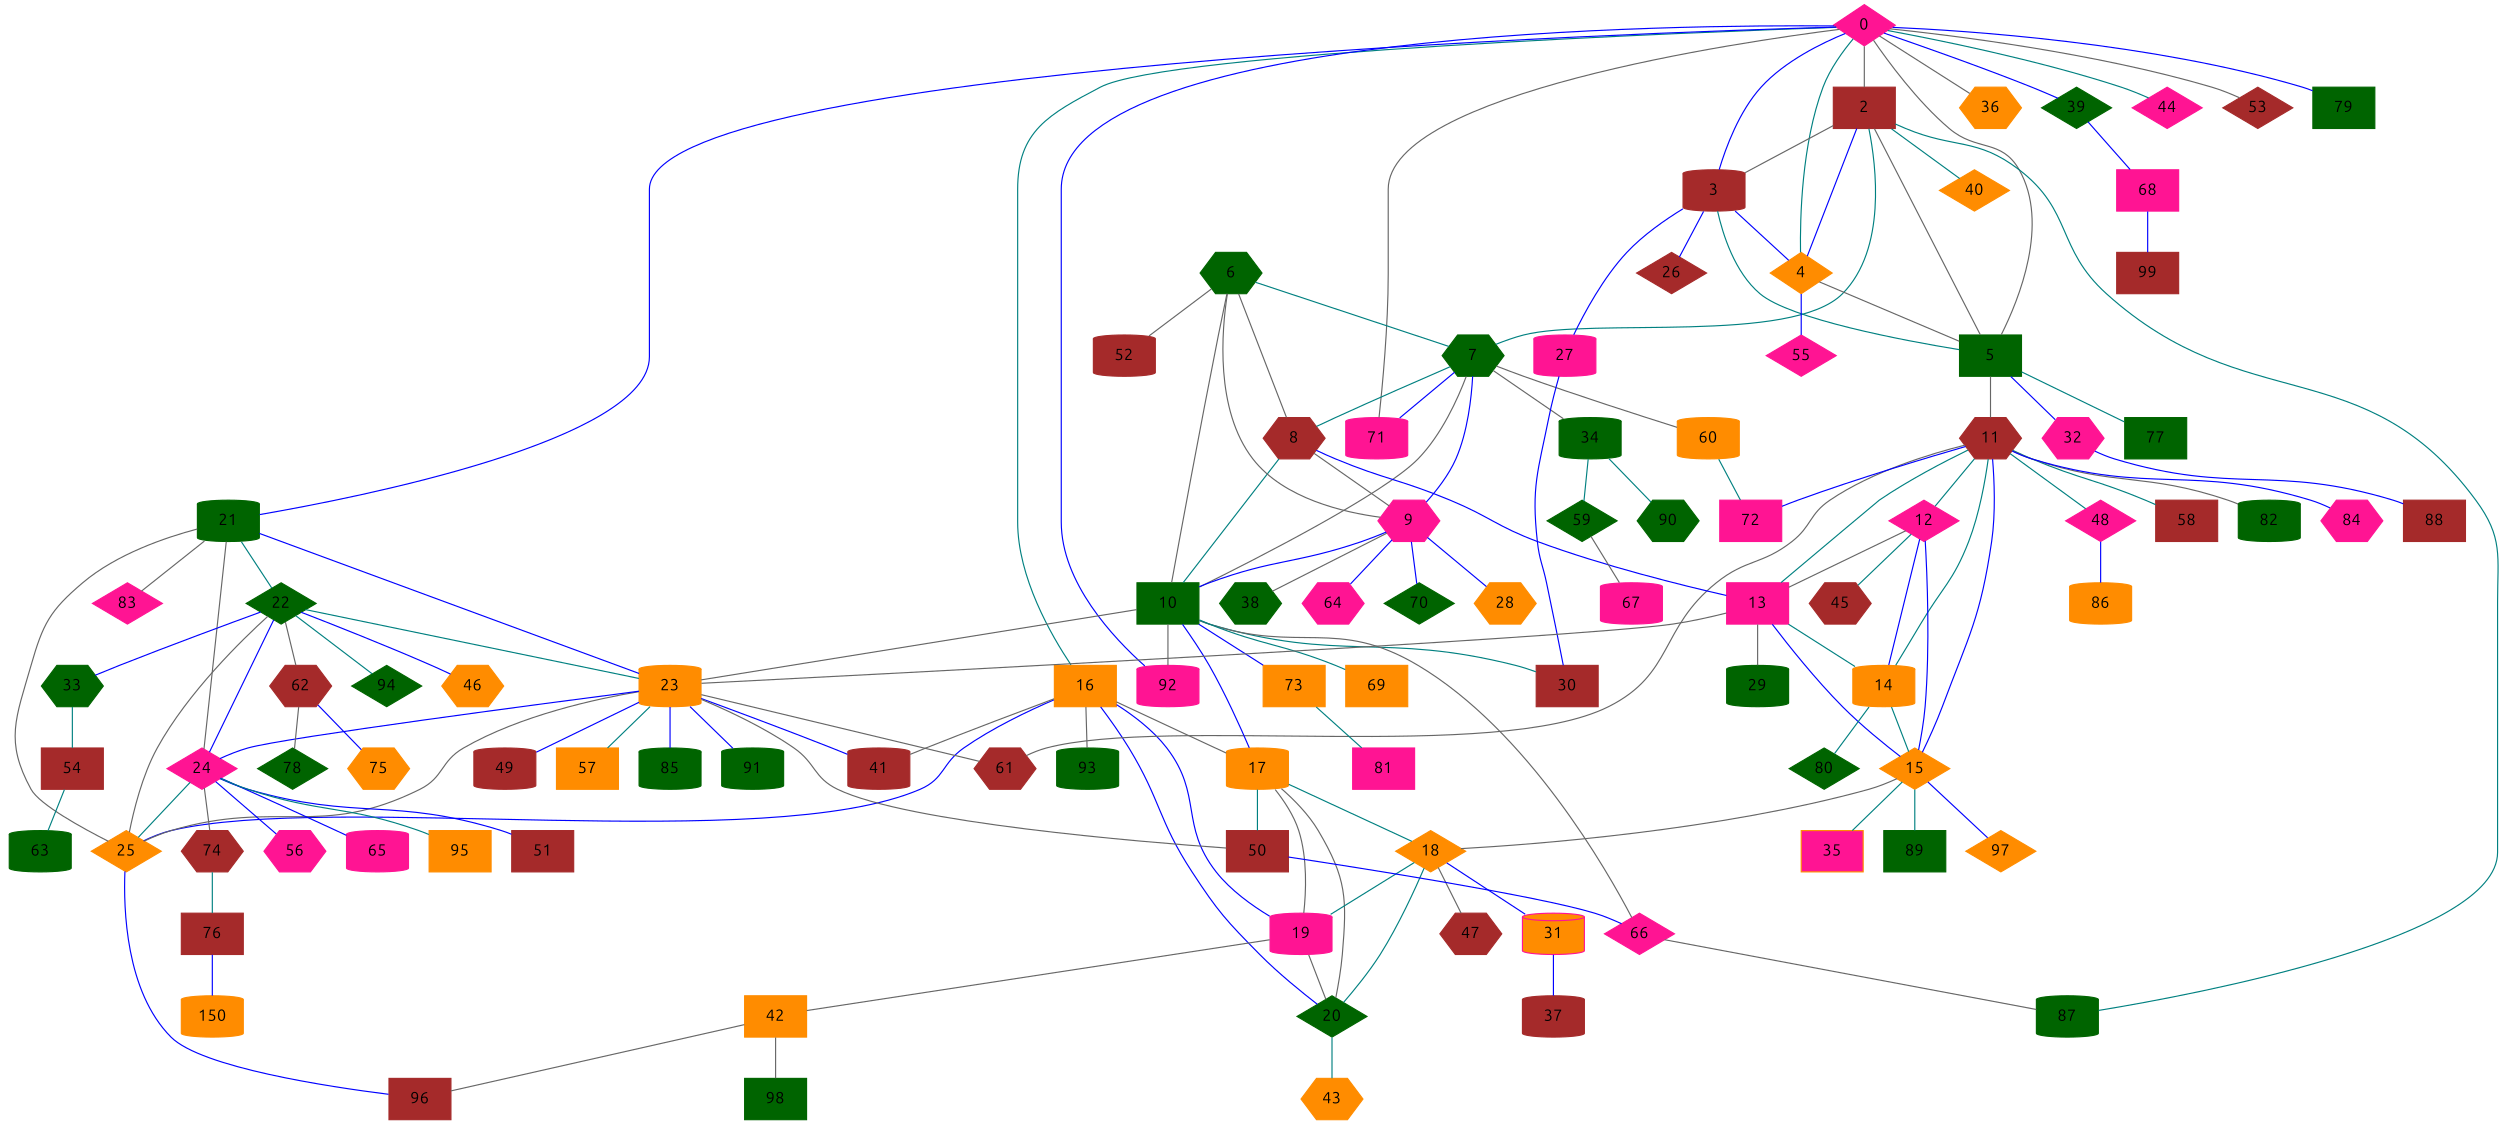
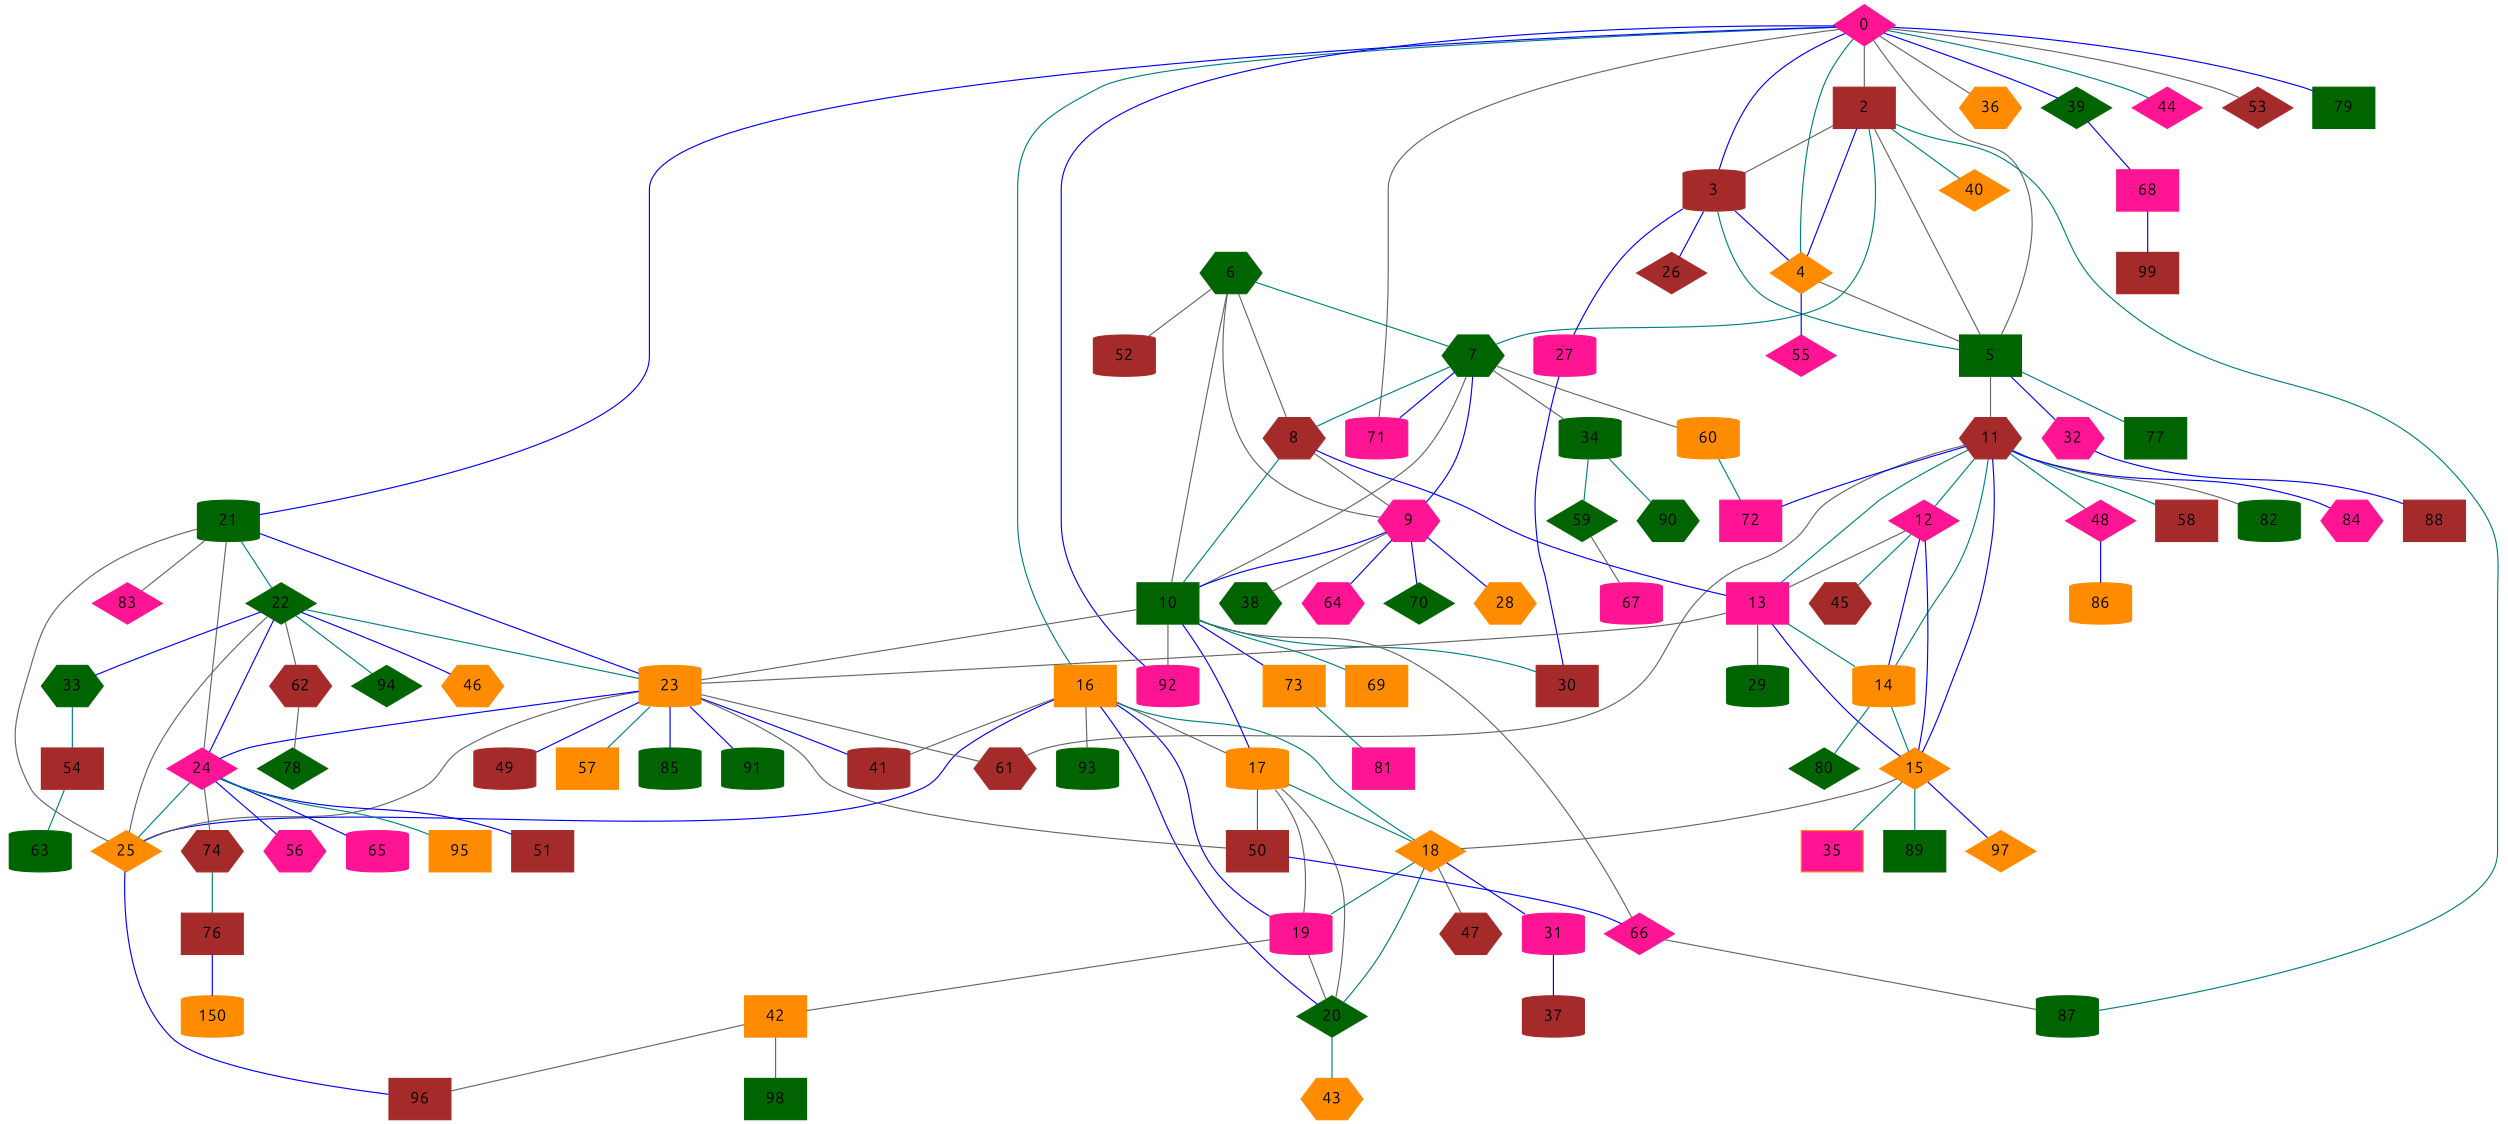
none -> (1288, 743)
(379, 769) -> none
(1553, 934) -> (1553, 934)
